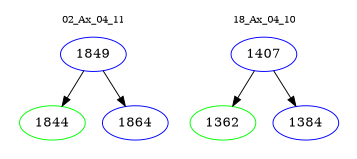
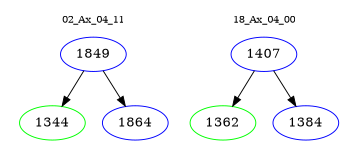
(264, 20) -> (264, 20)
(52, 123) -> (52, 123)
